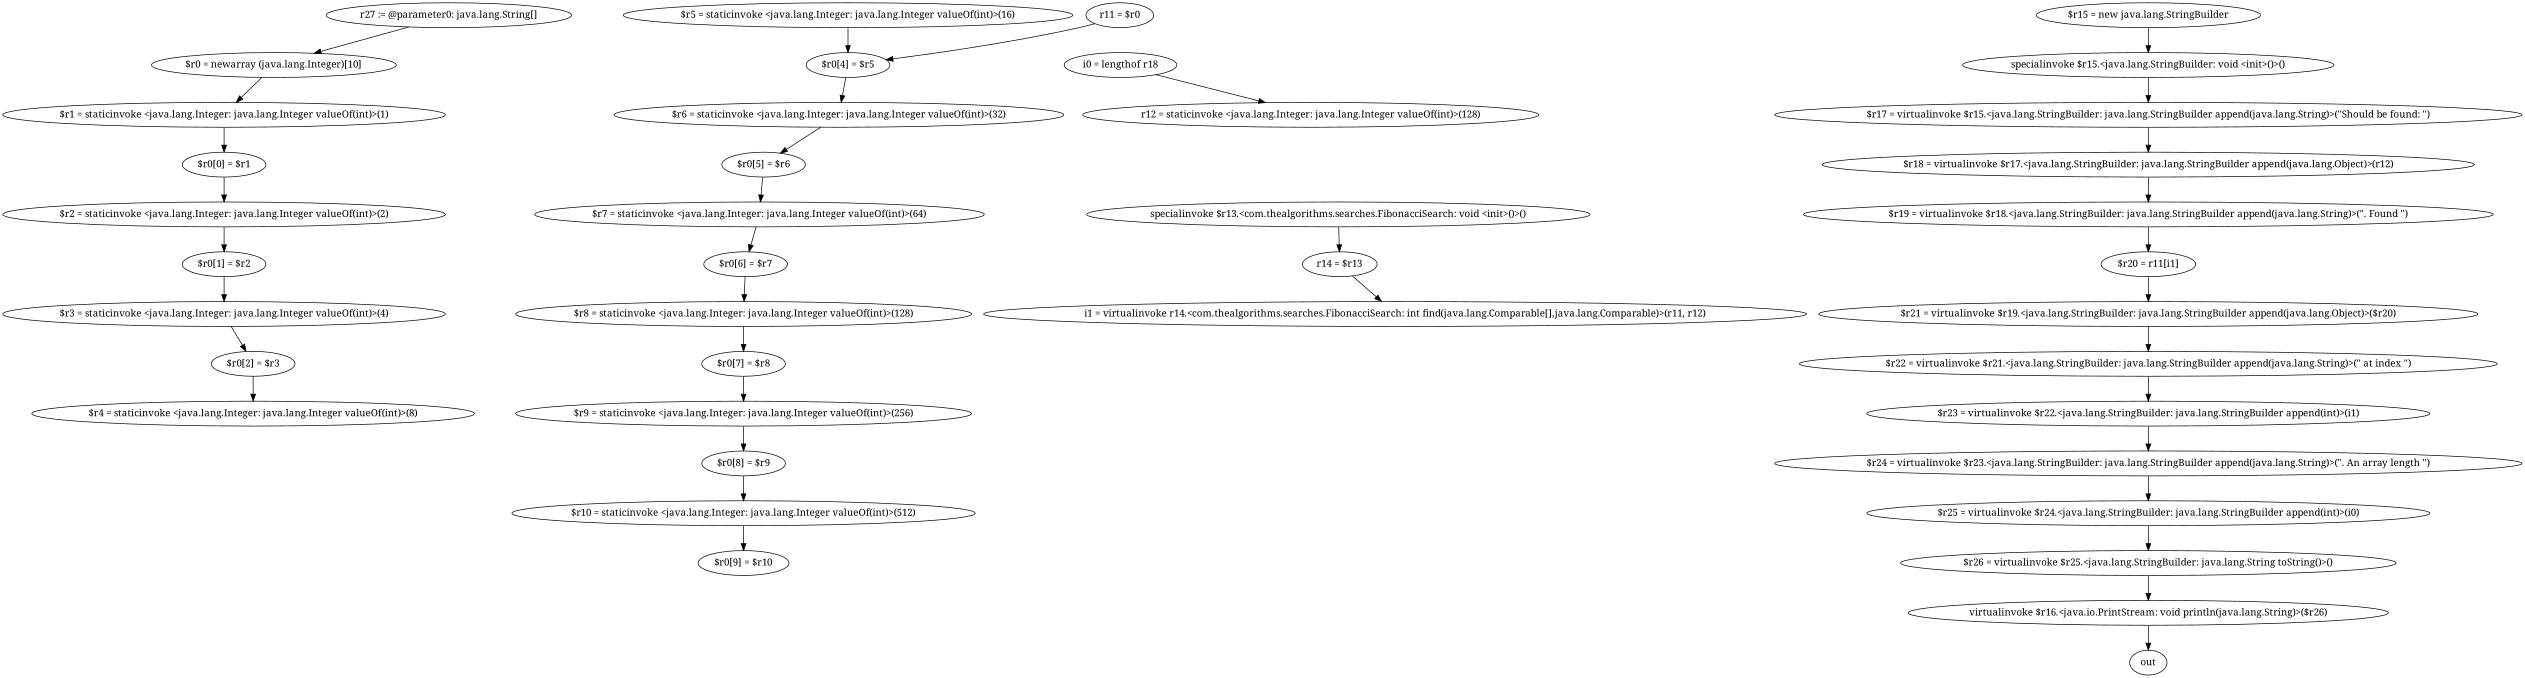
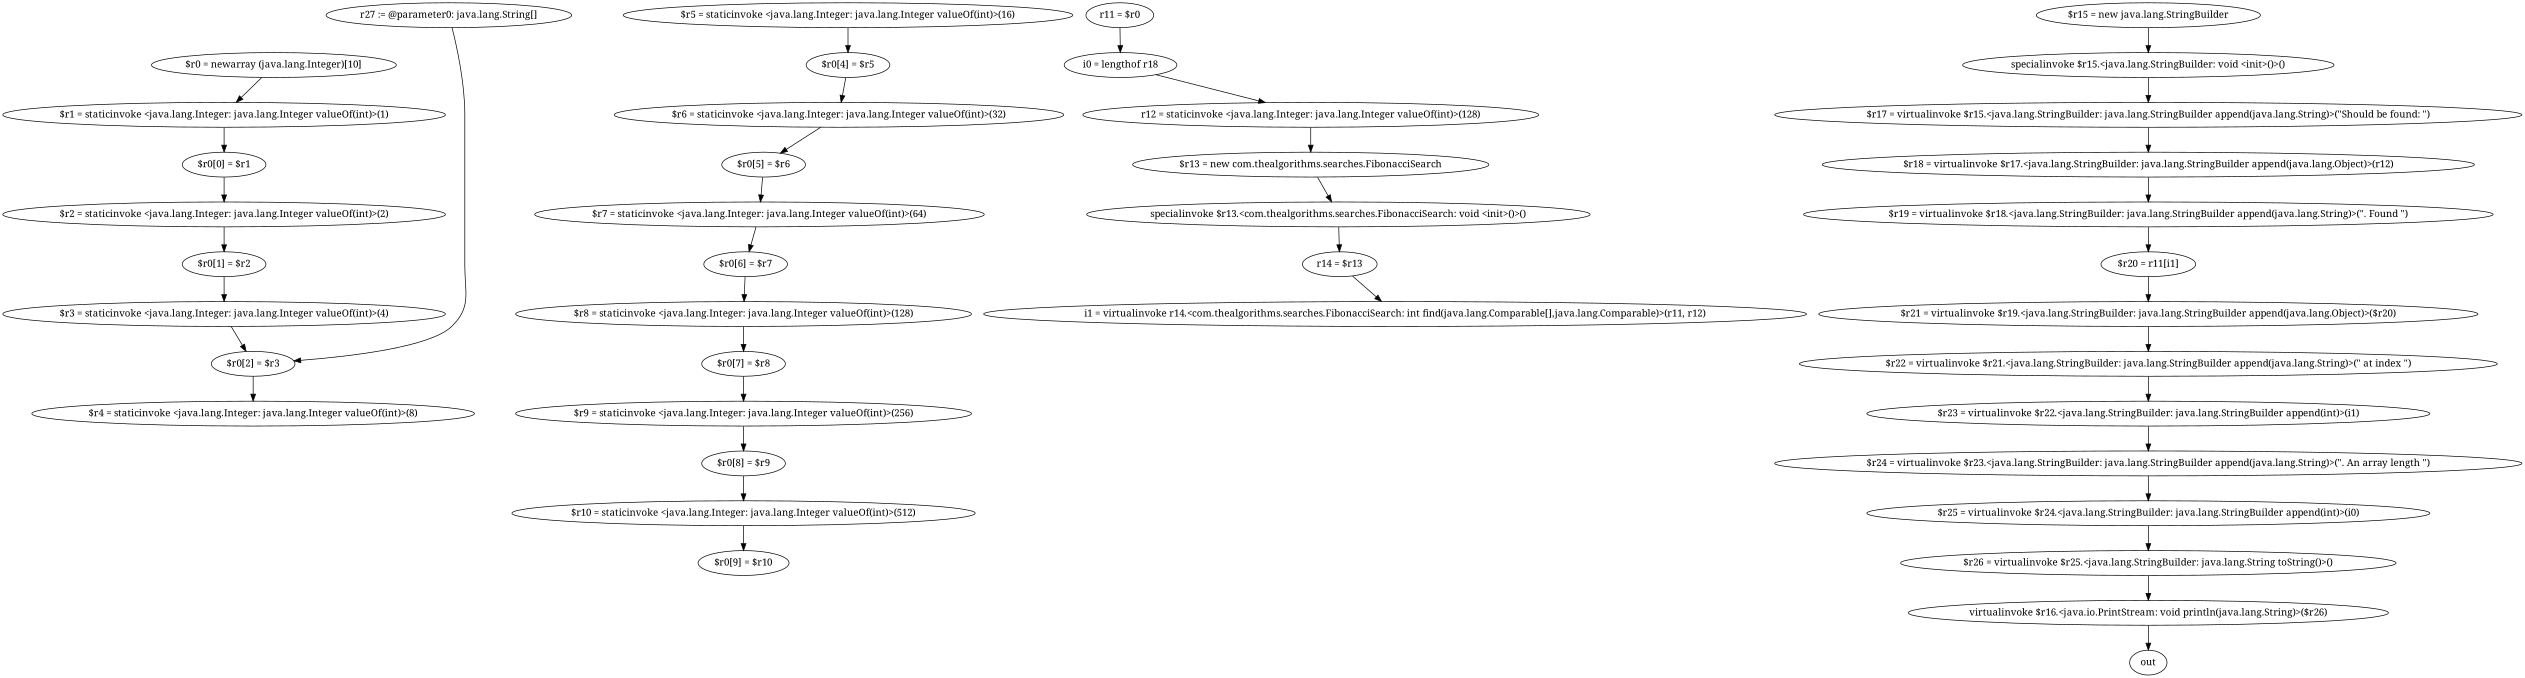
(365, 39) -> (465, 257)
(994, 44) -> (1120, 37)
none -> (1311, 165)
